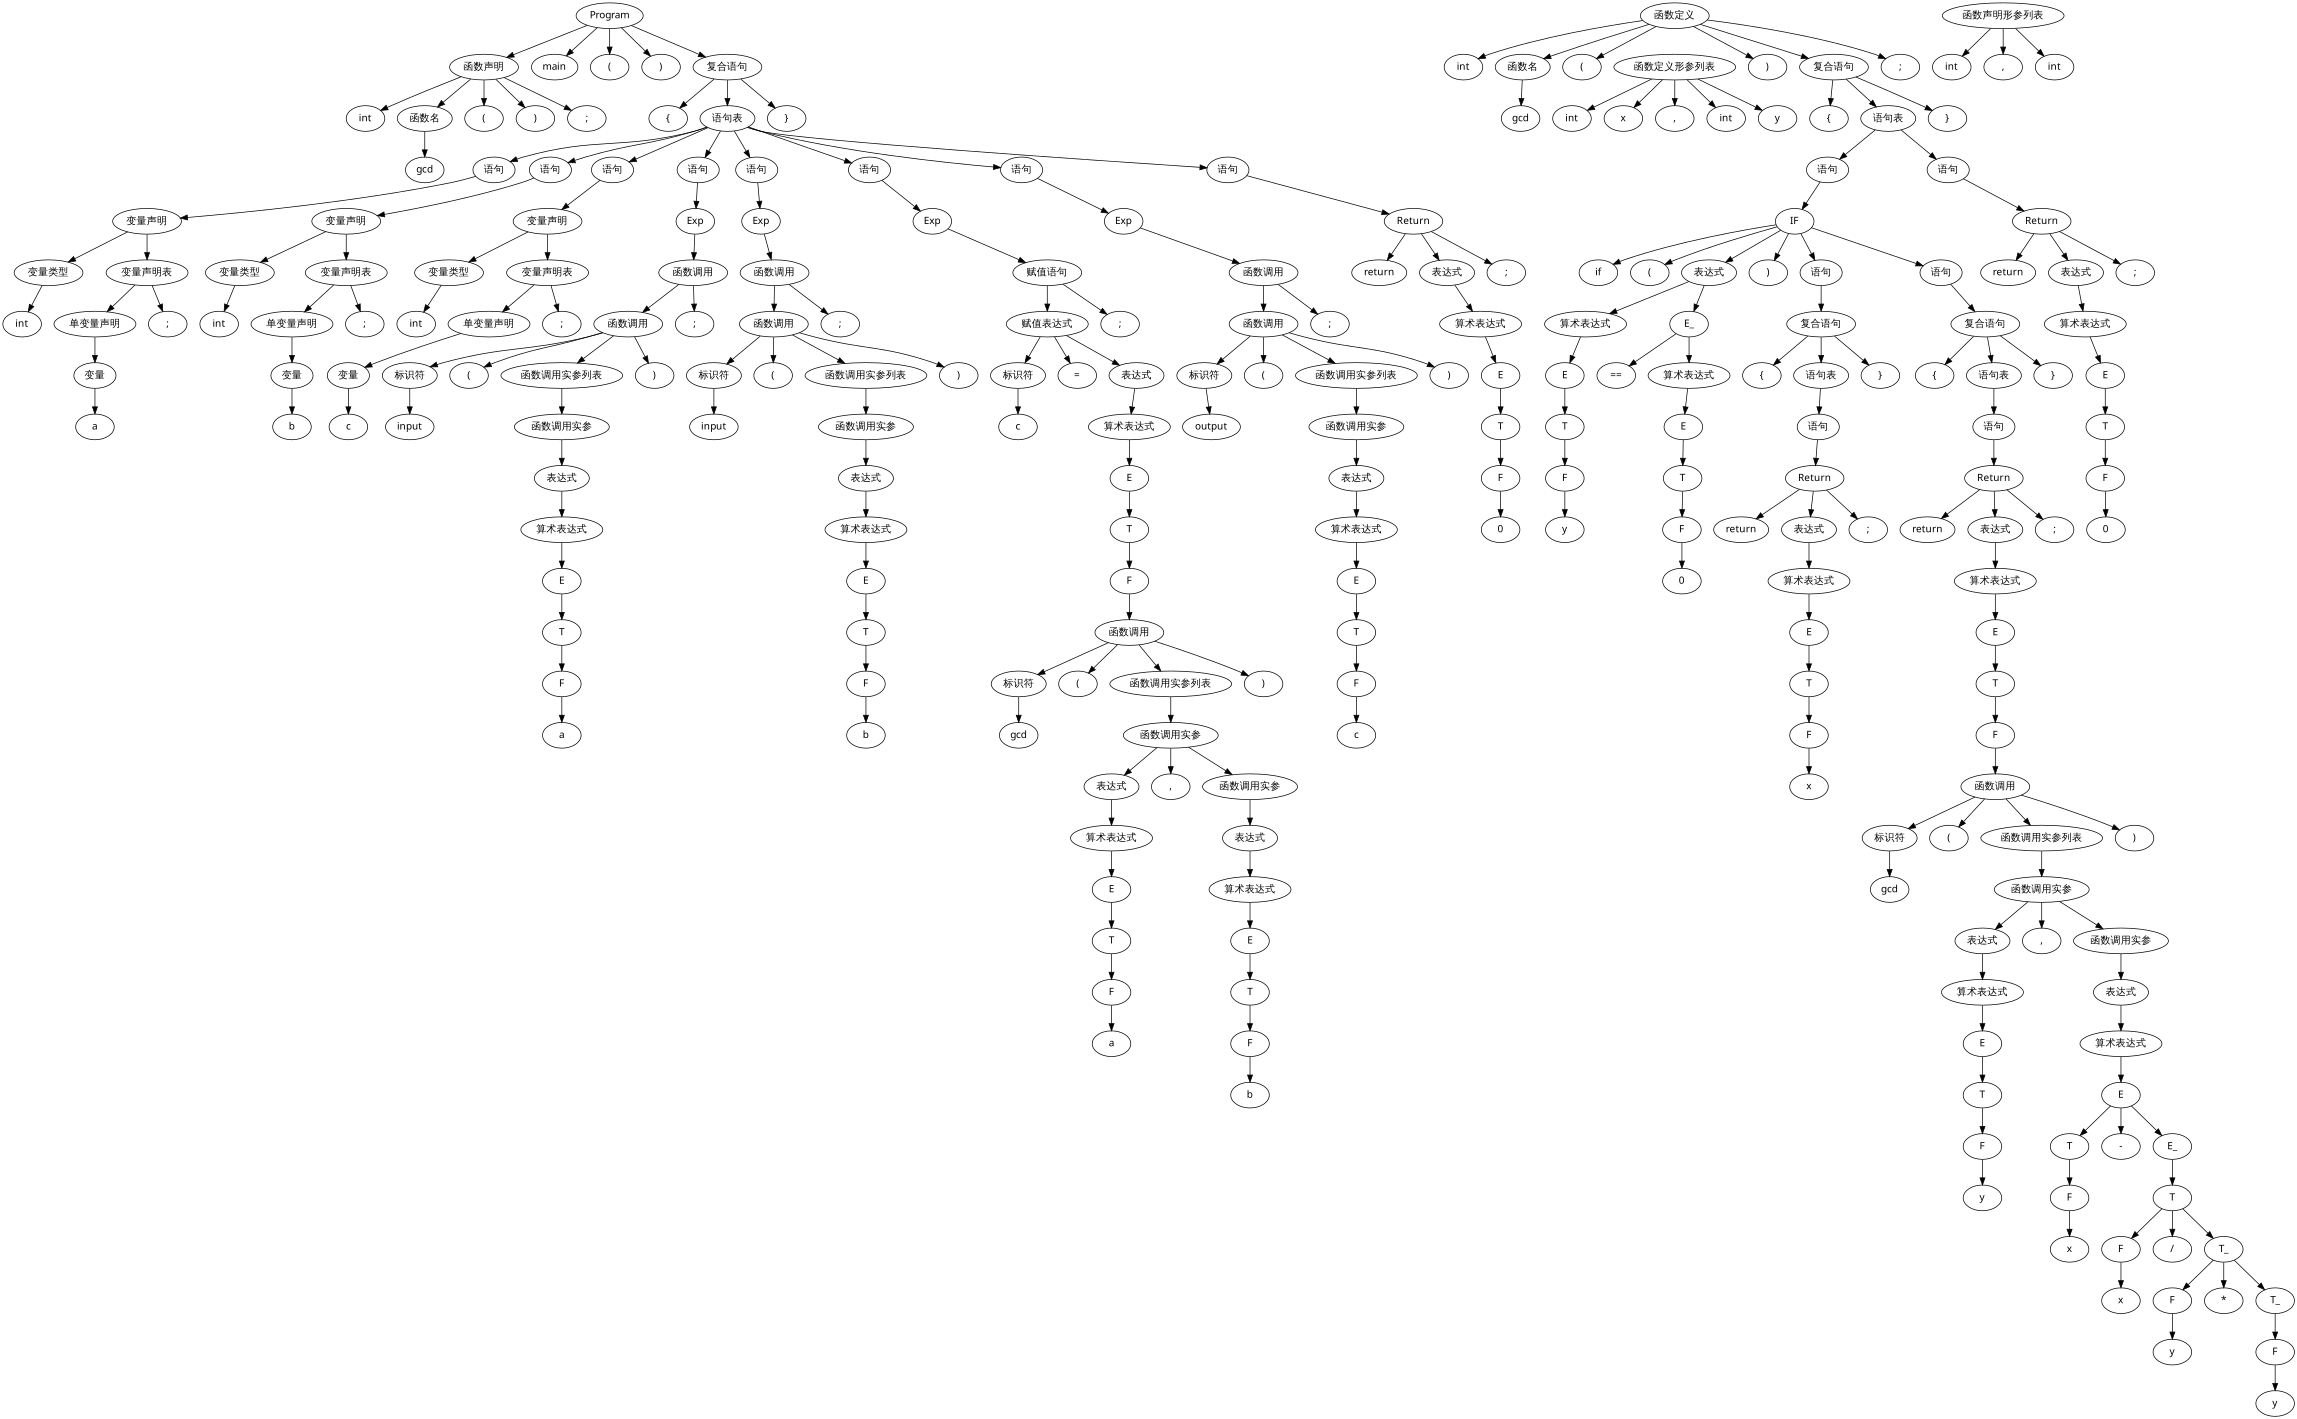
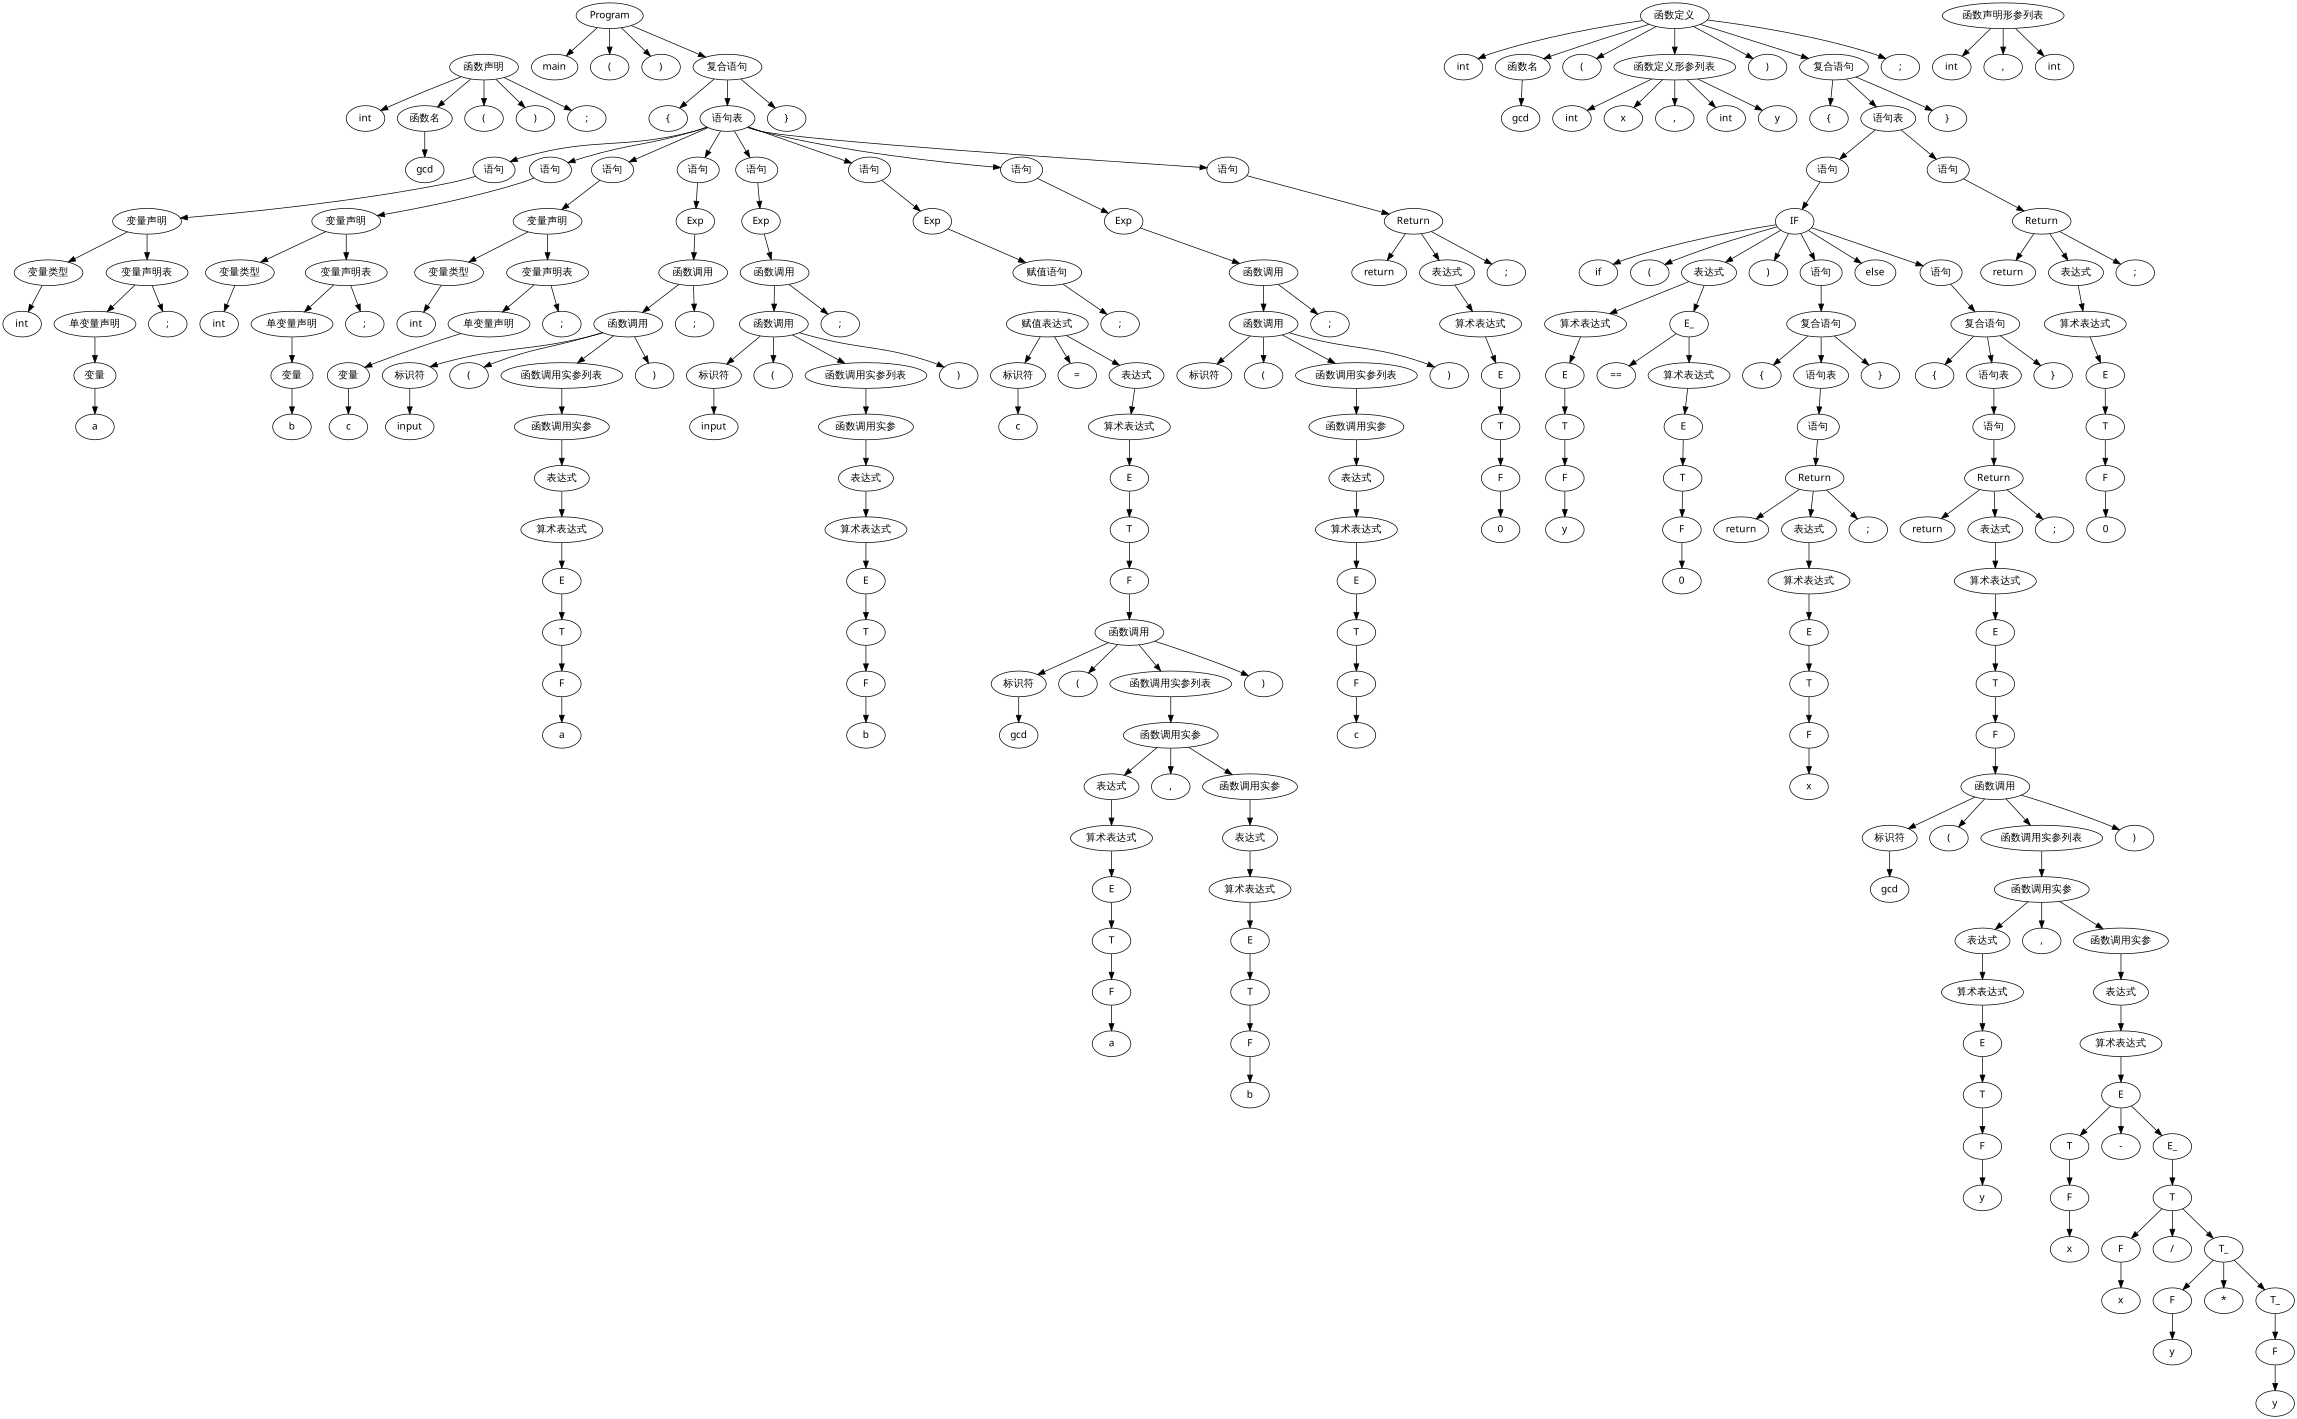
none -> (1675, 38)
(550, 40) -> none
none -> (1875, 273)
(1047, 295) -> none
(1211, 427) -> none
